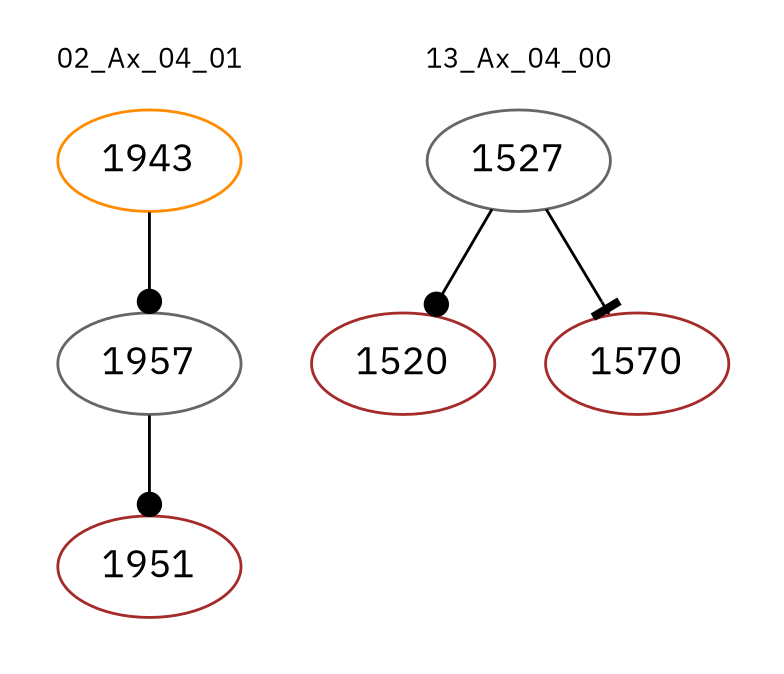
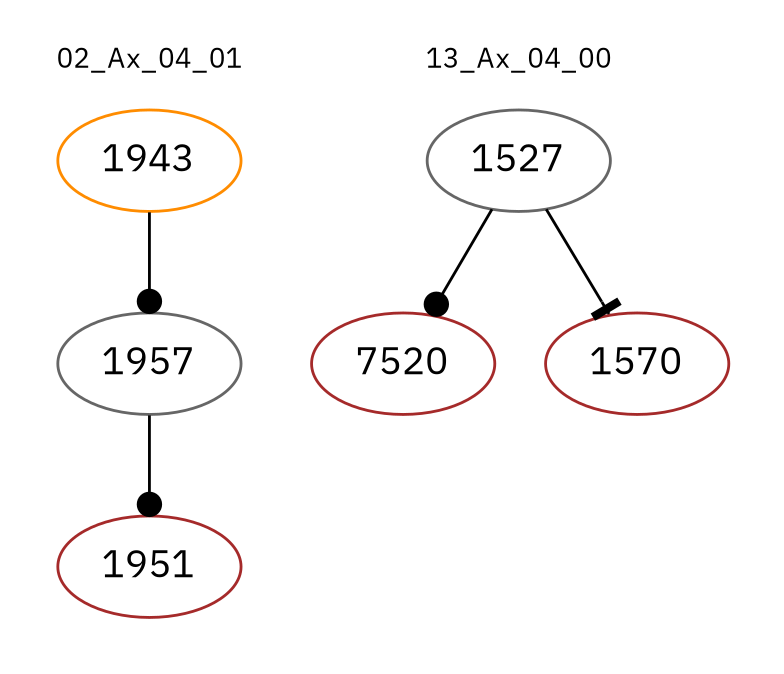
(403, 364) -> (403, 364)
